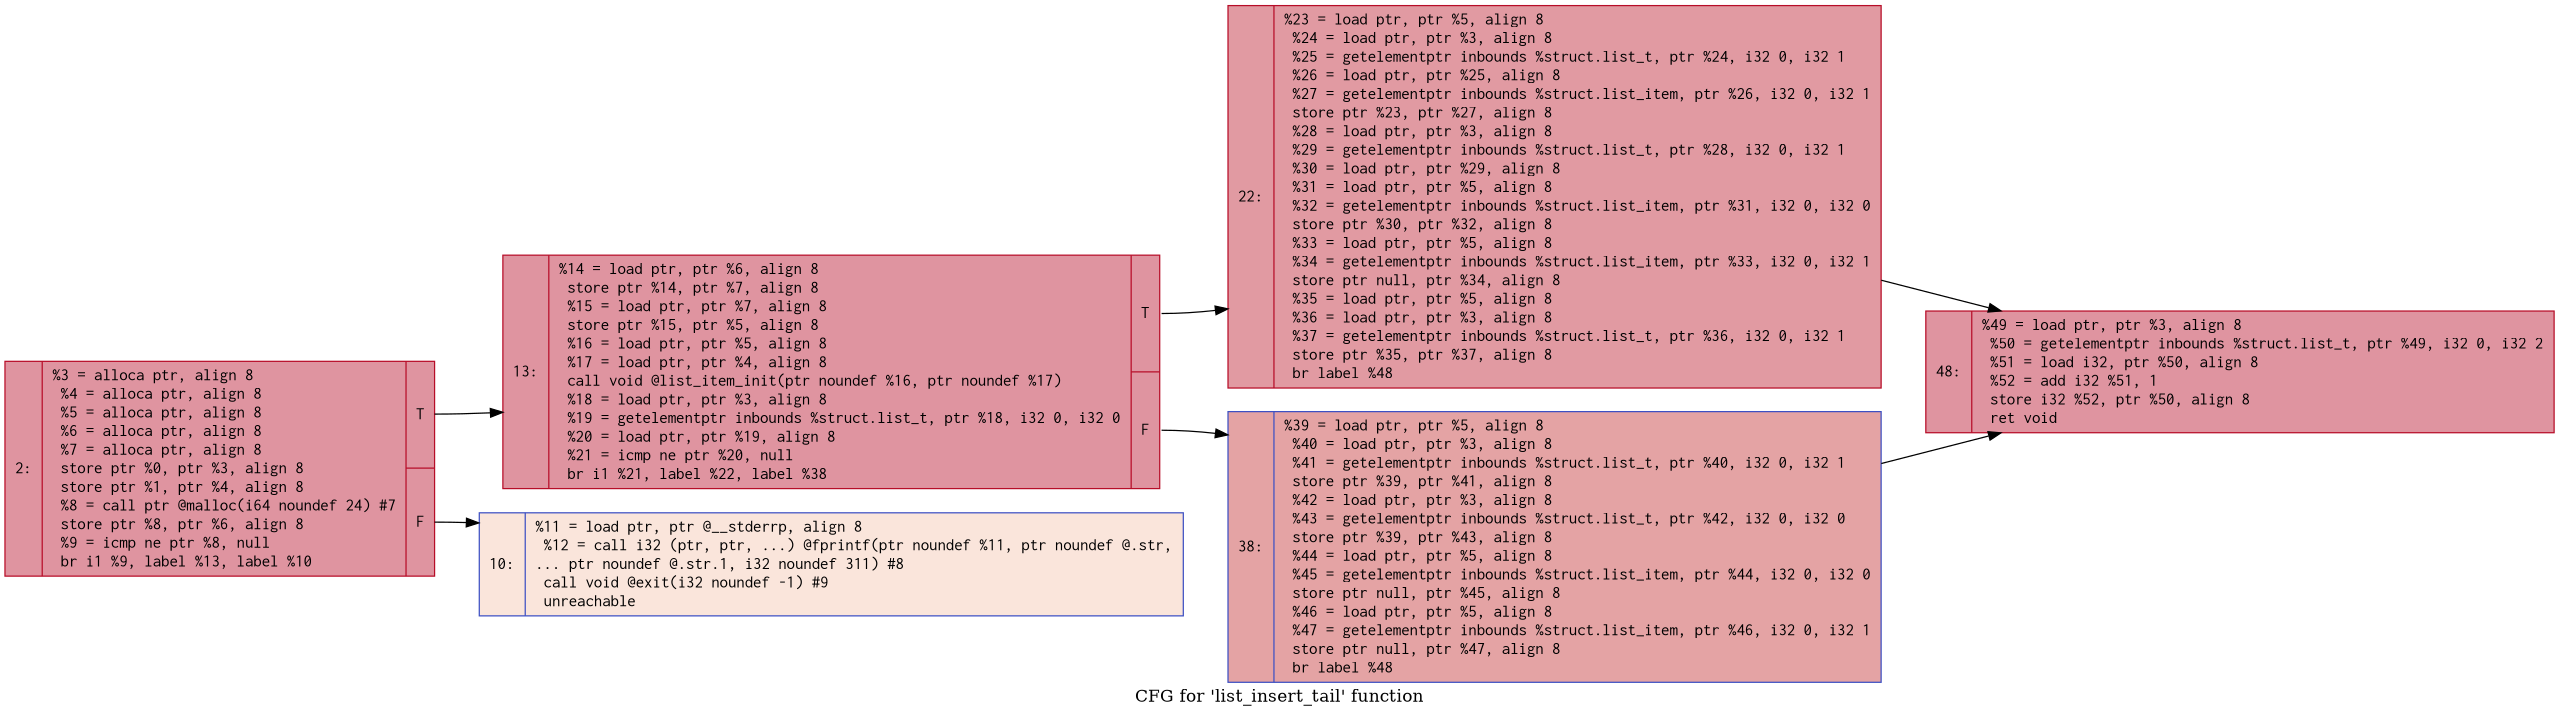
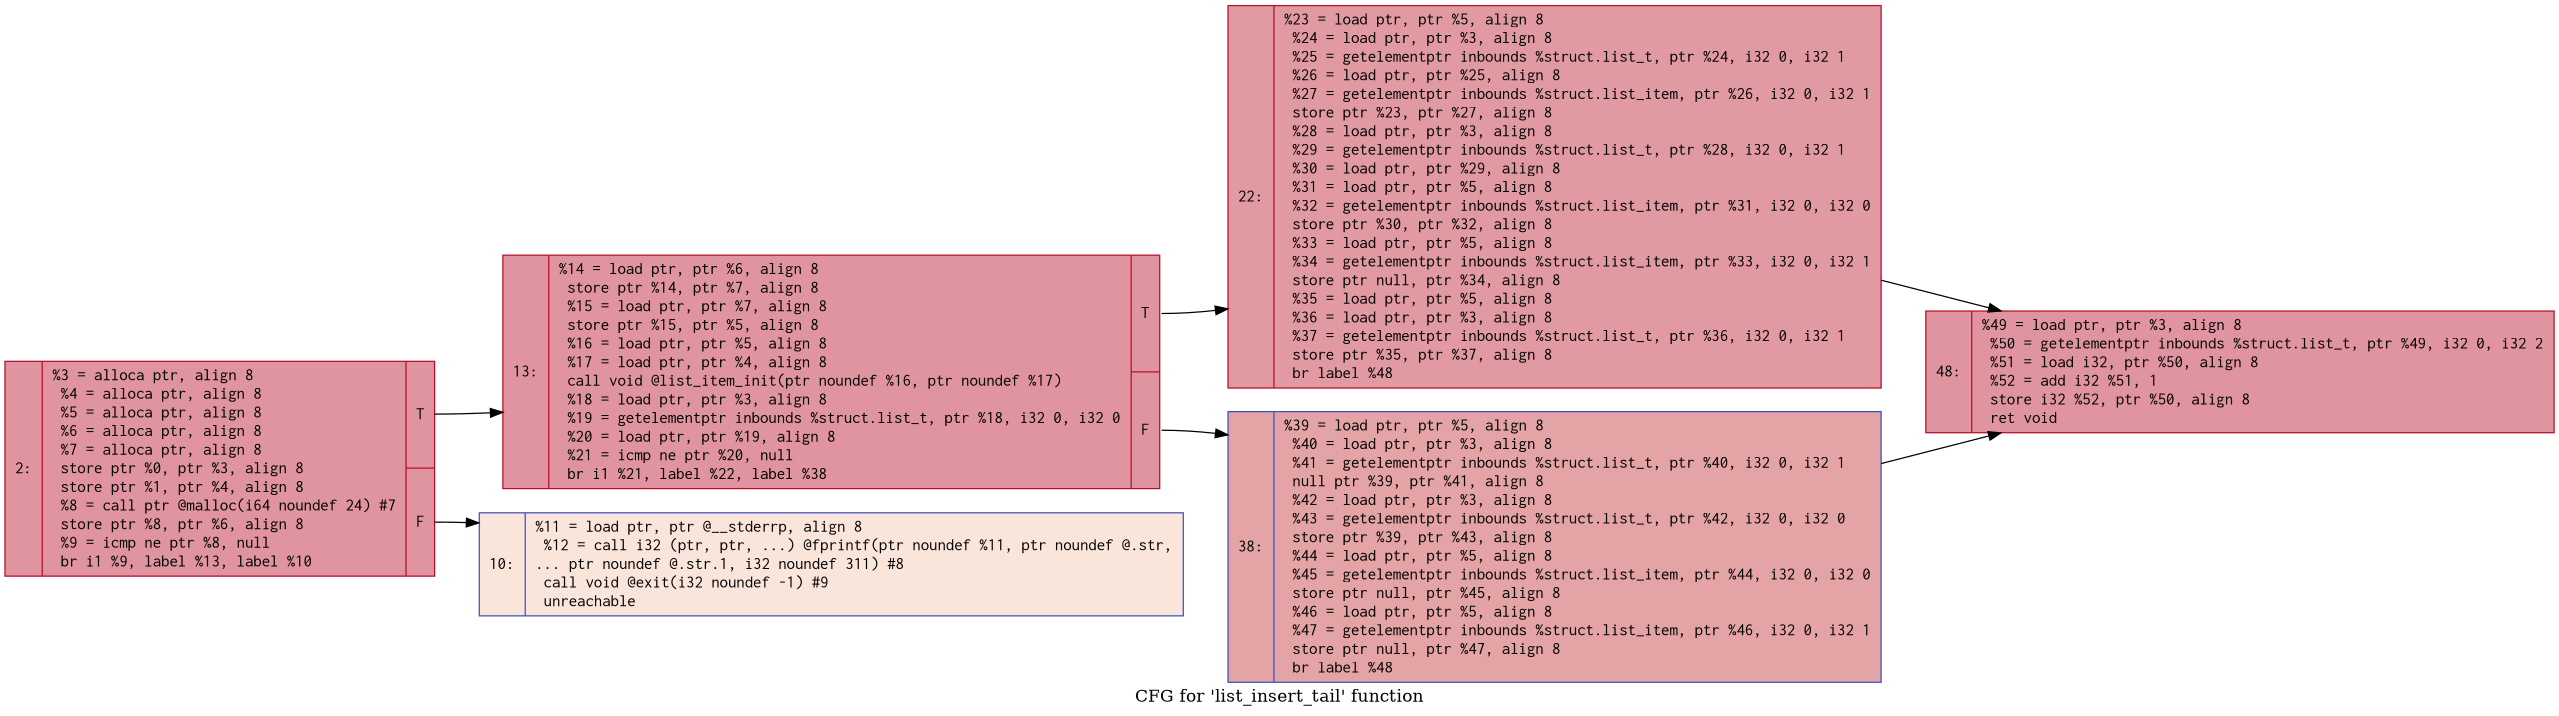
(1419, 481) -> (1414, 481)
